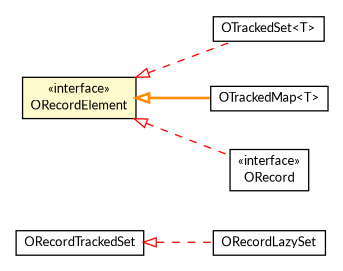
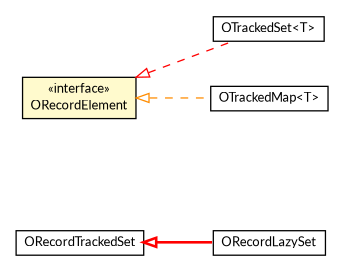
(180, 98) -> (180, 98)
(269, 170) -> none
(184, 242) -> (184, 242)
